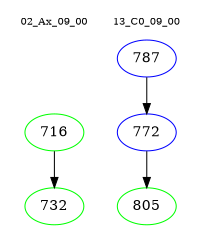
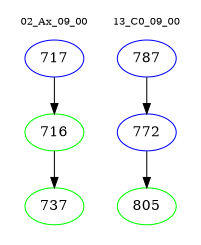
none -> (54, 59)
(54, 206) -> (54, 206)
